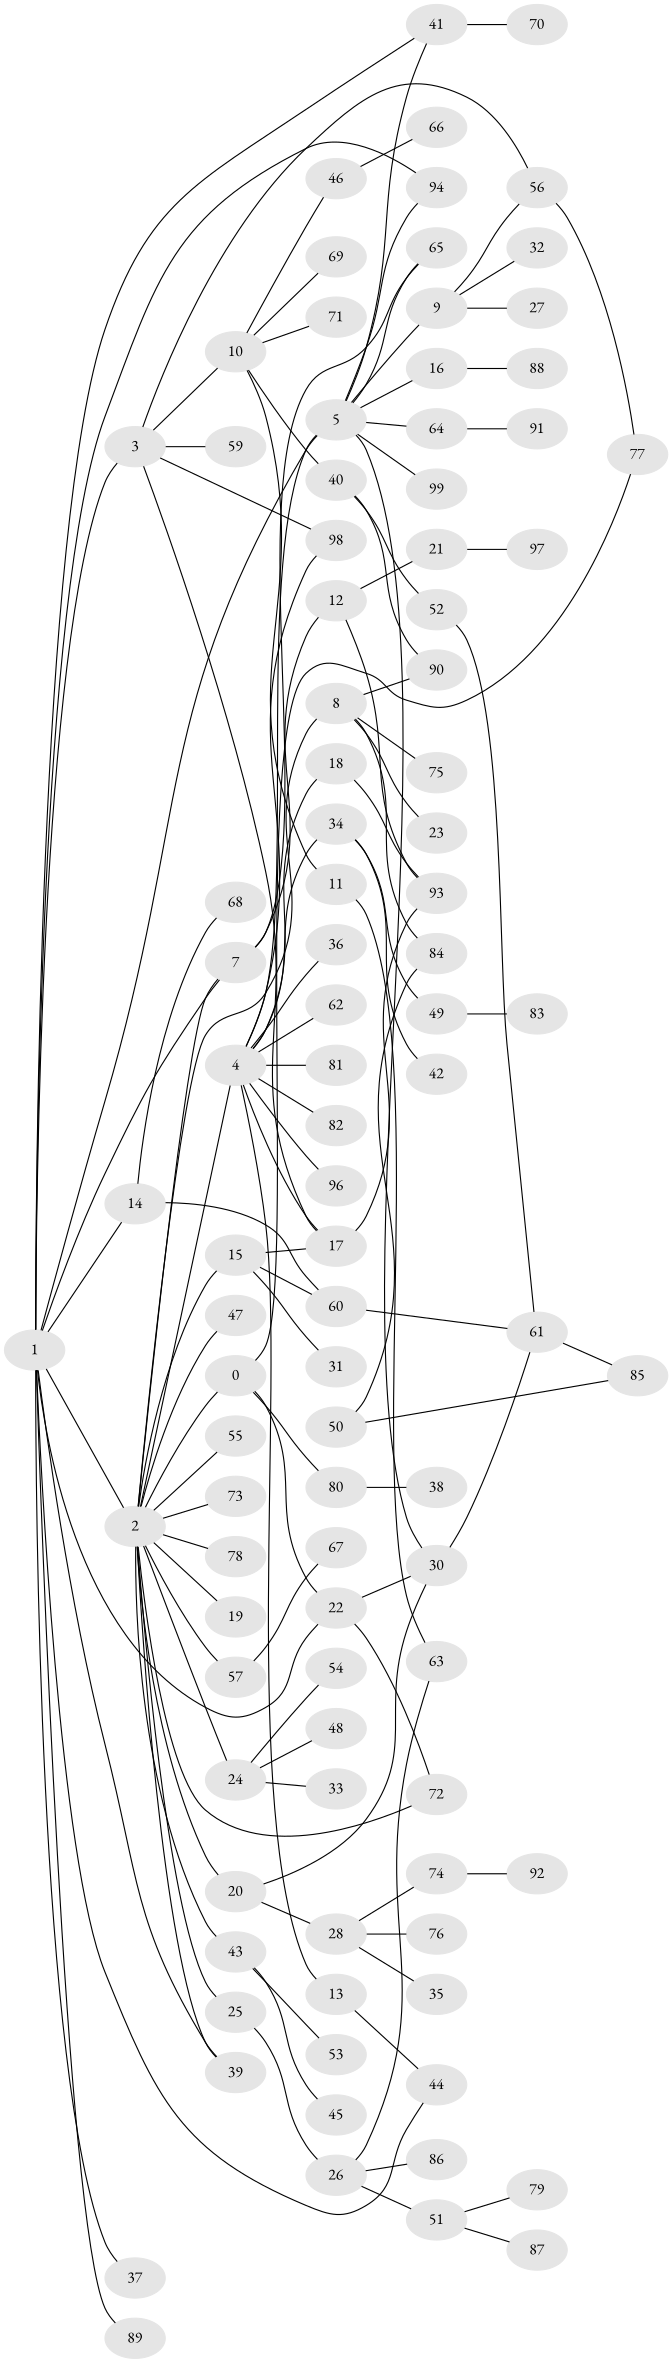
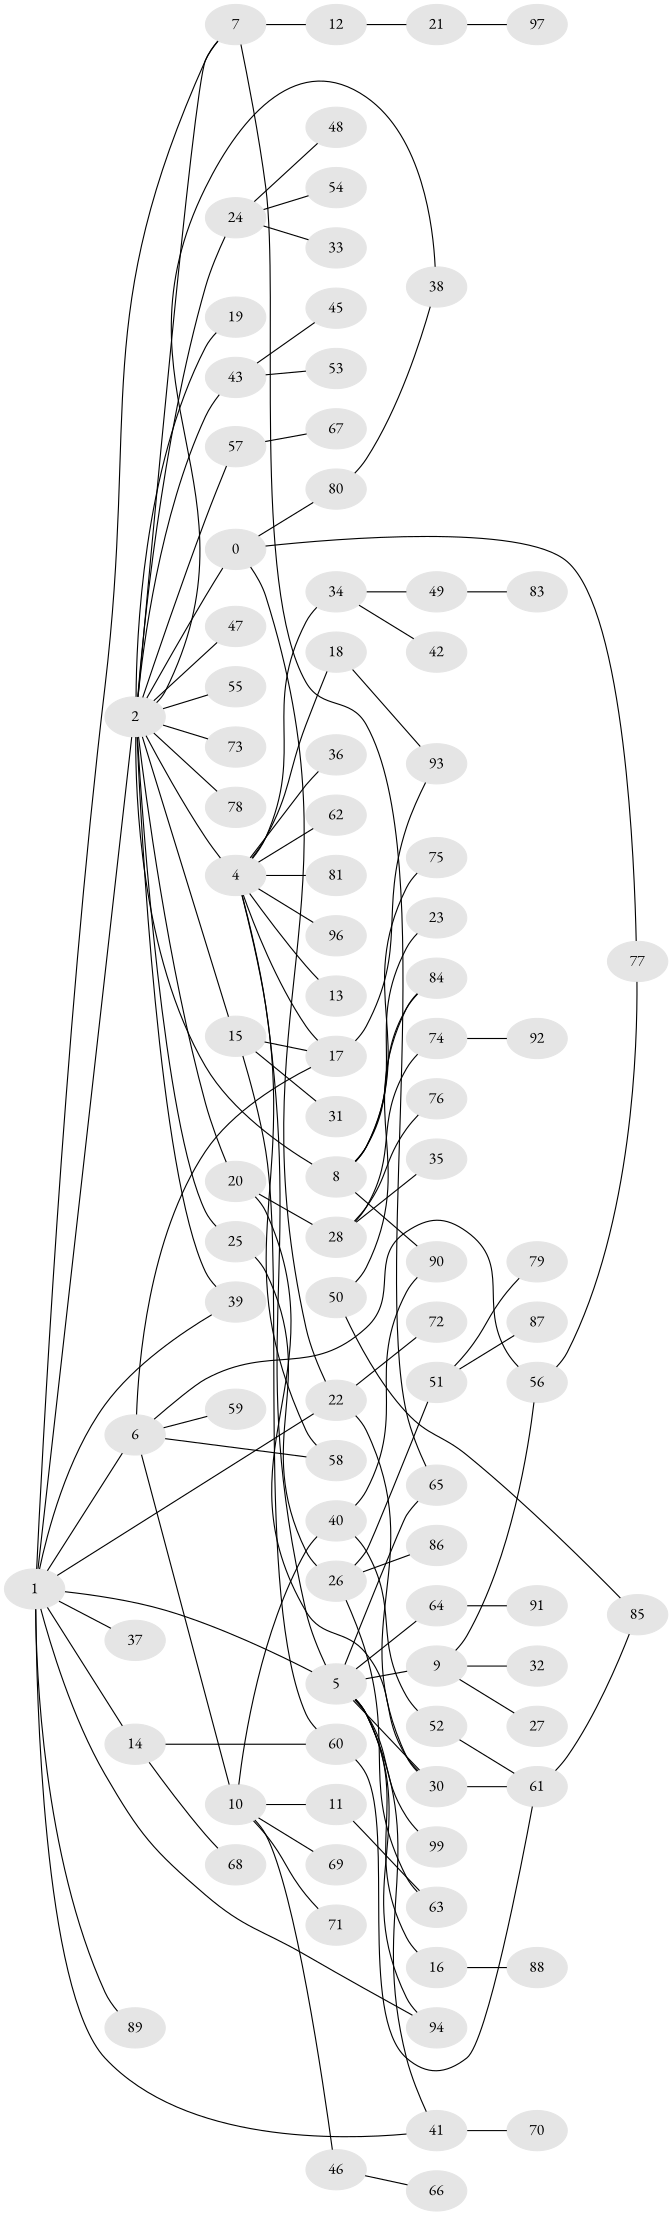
(135, 447) -> (135, 1435)
(336, 540) -> (336, 1461)
(376, 717) -> none
(336, 1126) -> none
(189, 1786) -> (191, 226)
(437, 2085) -> none
